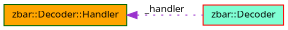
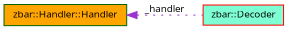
(65, 15) -> (65, 15)
